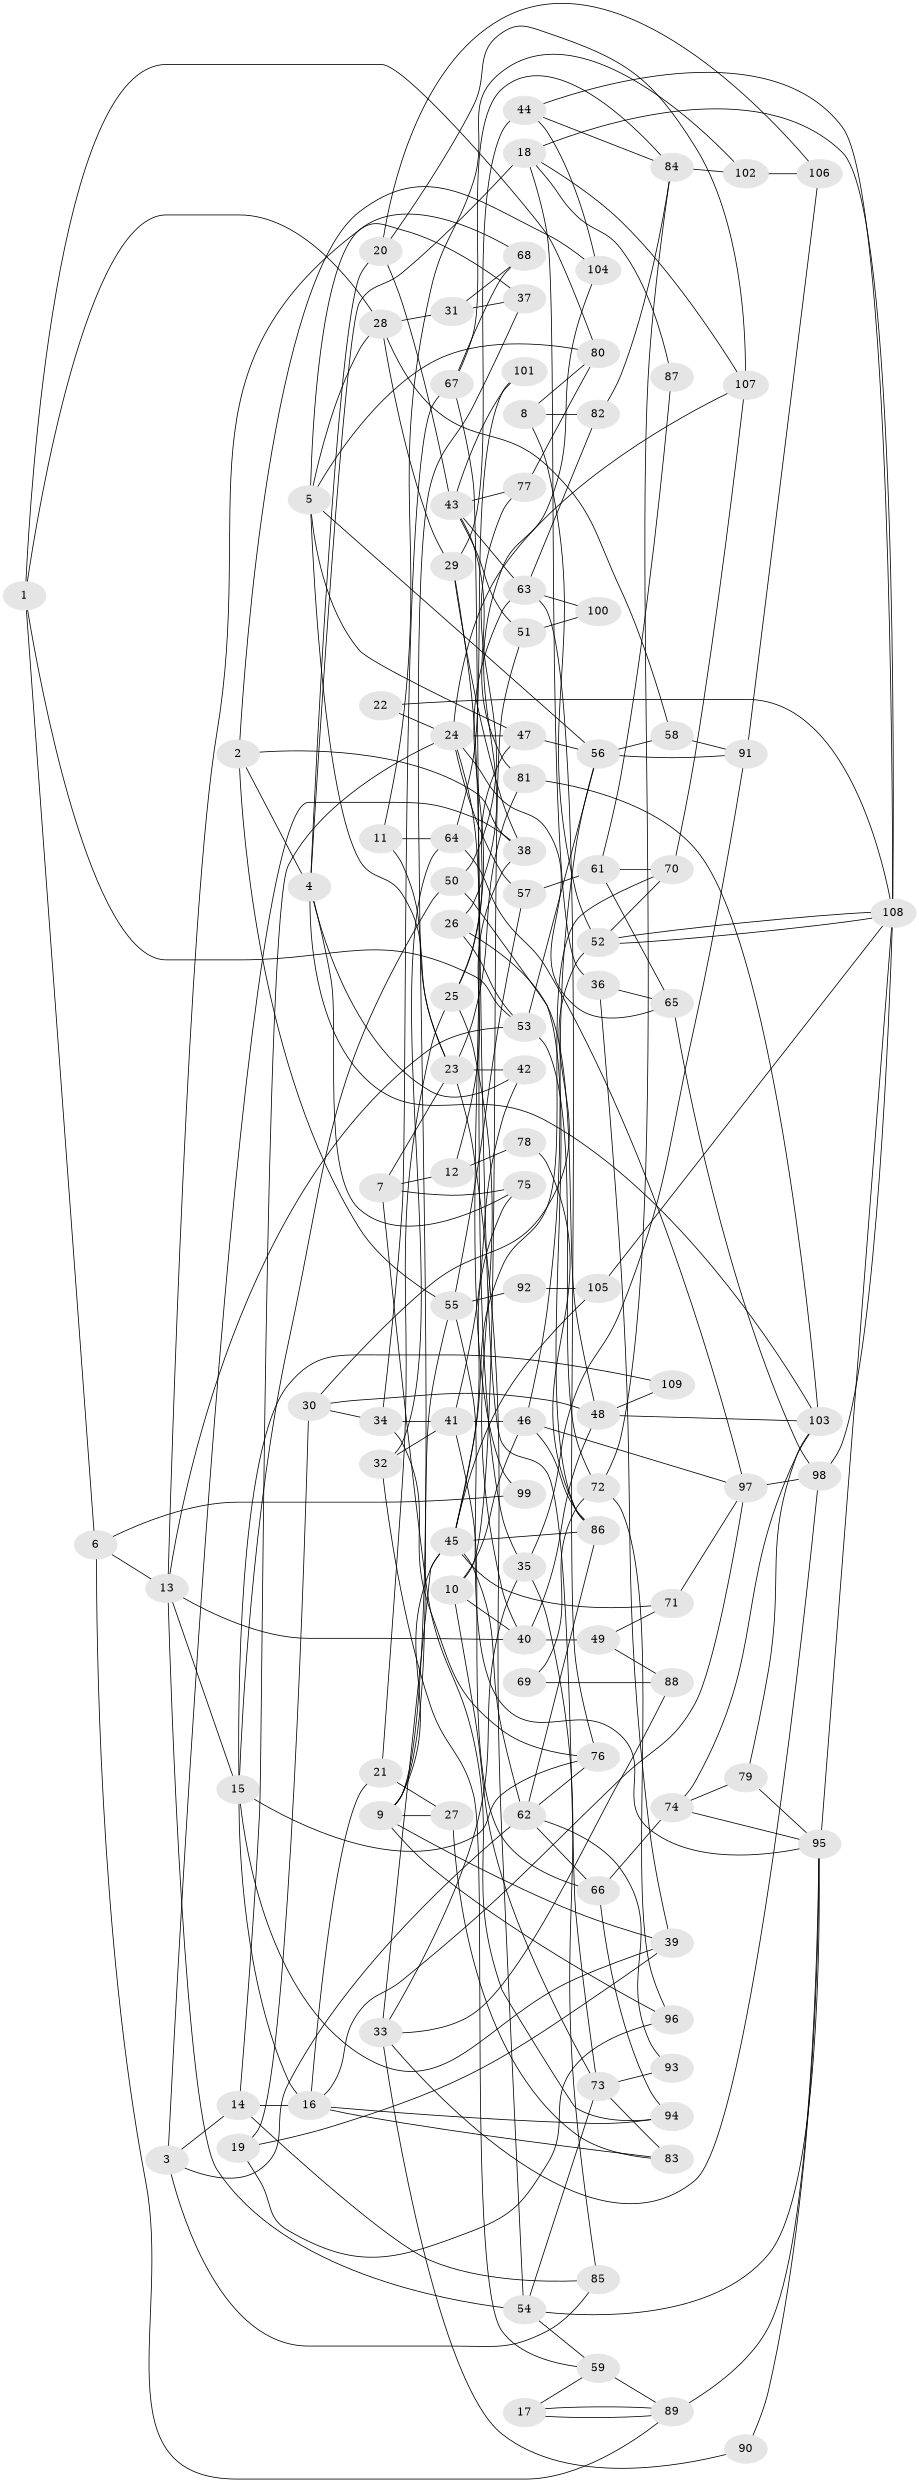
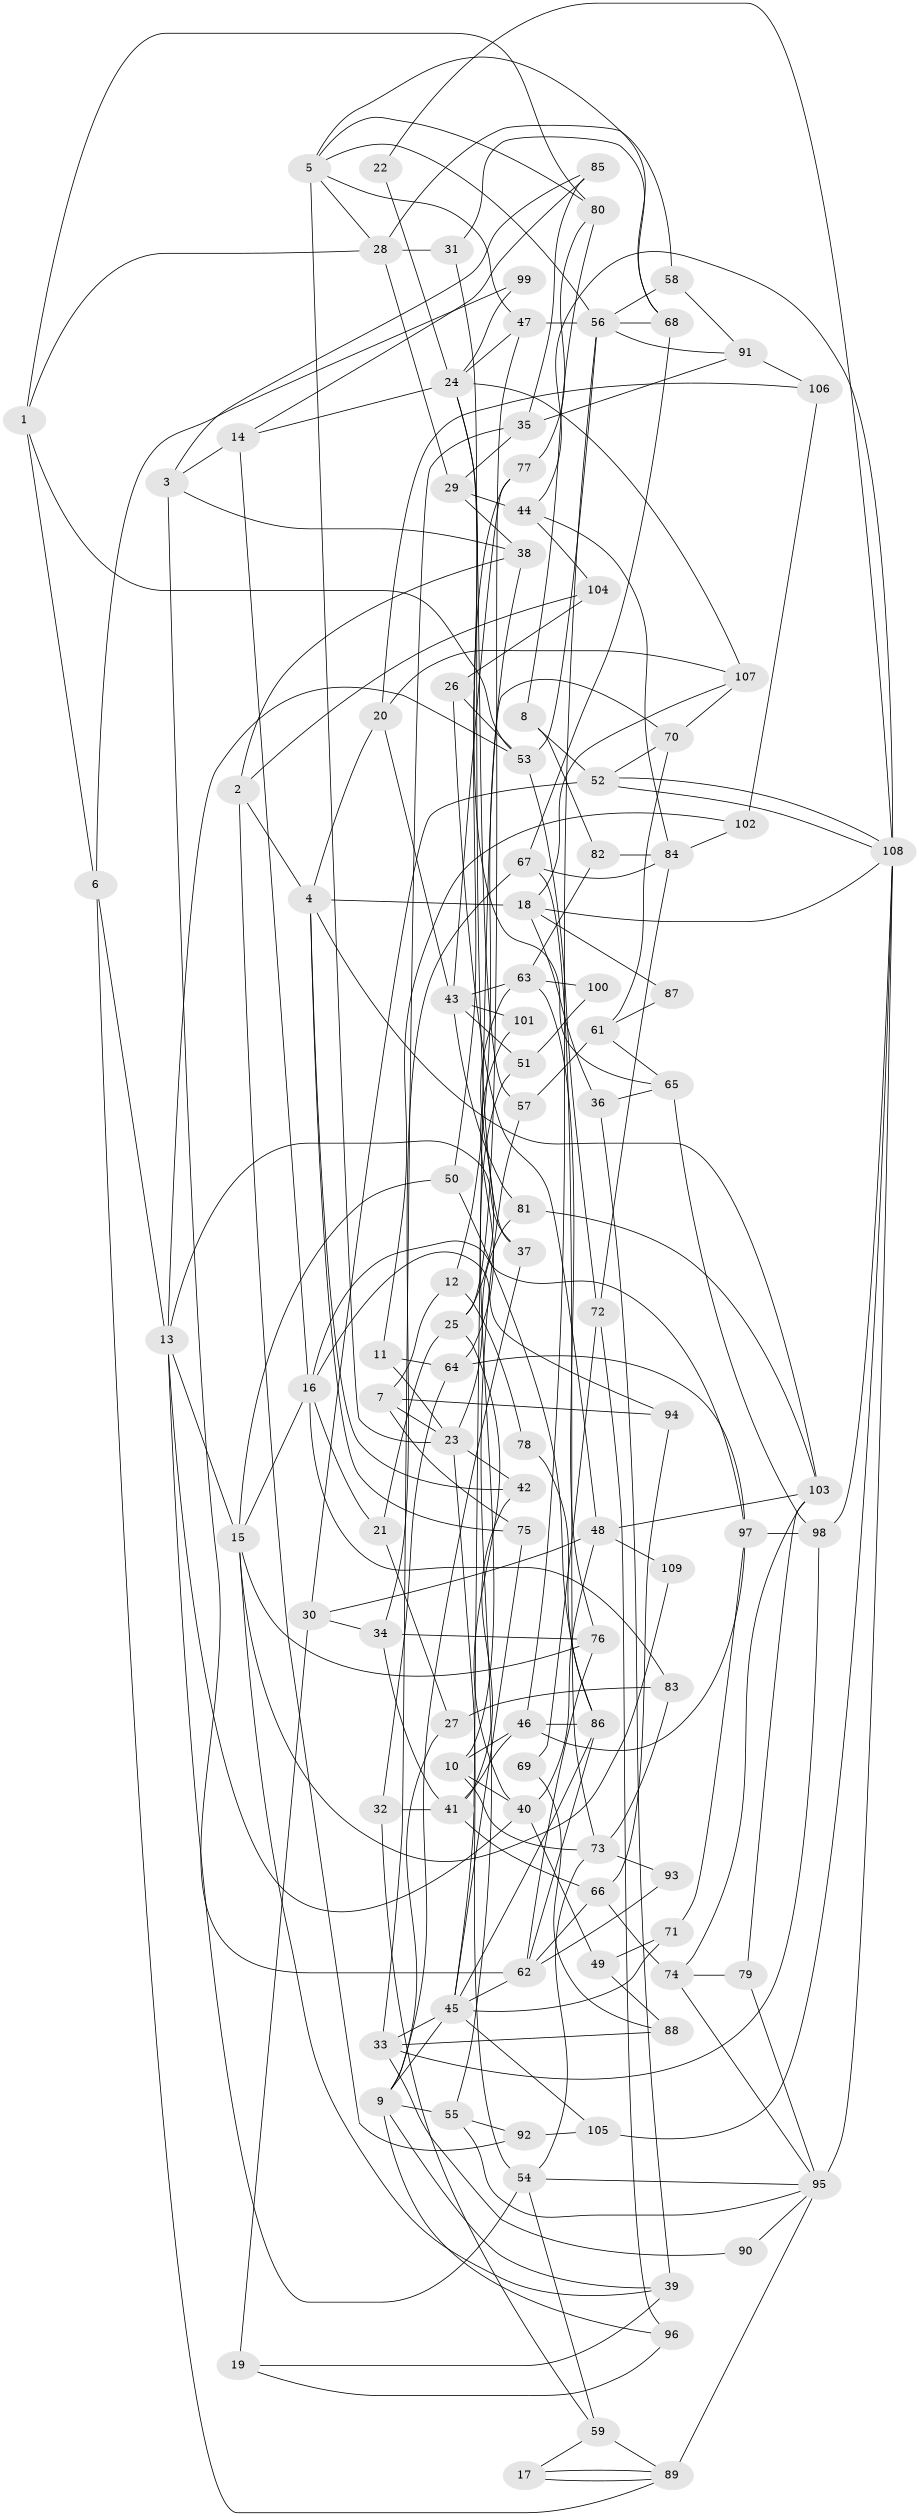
none -> (635, 323)
(286, 1055) -> (279, 1542)
